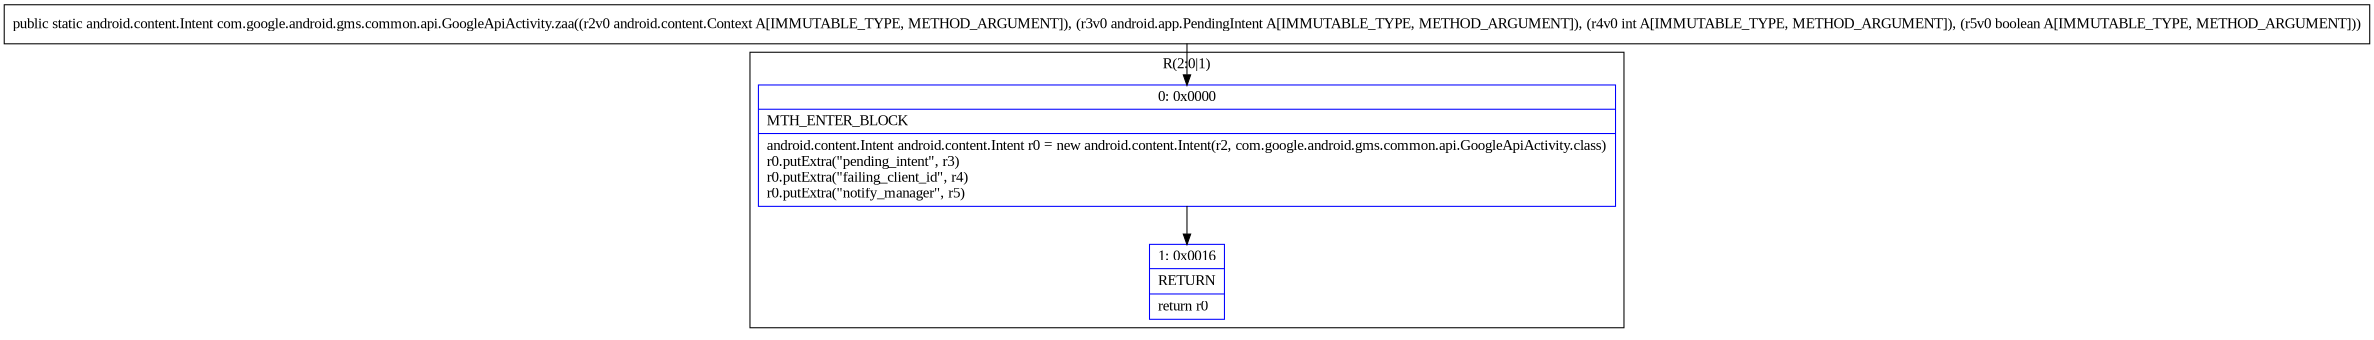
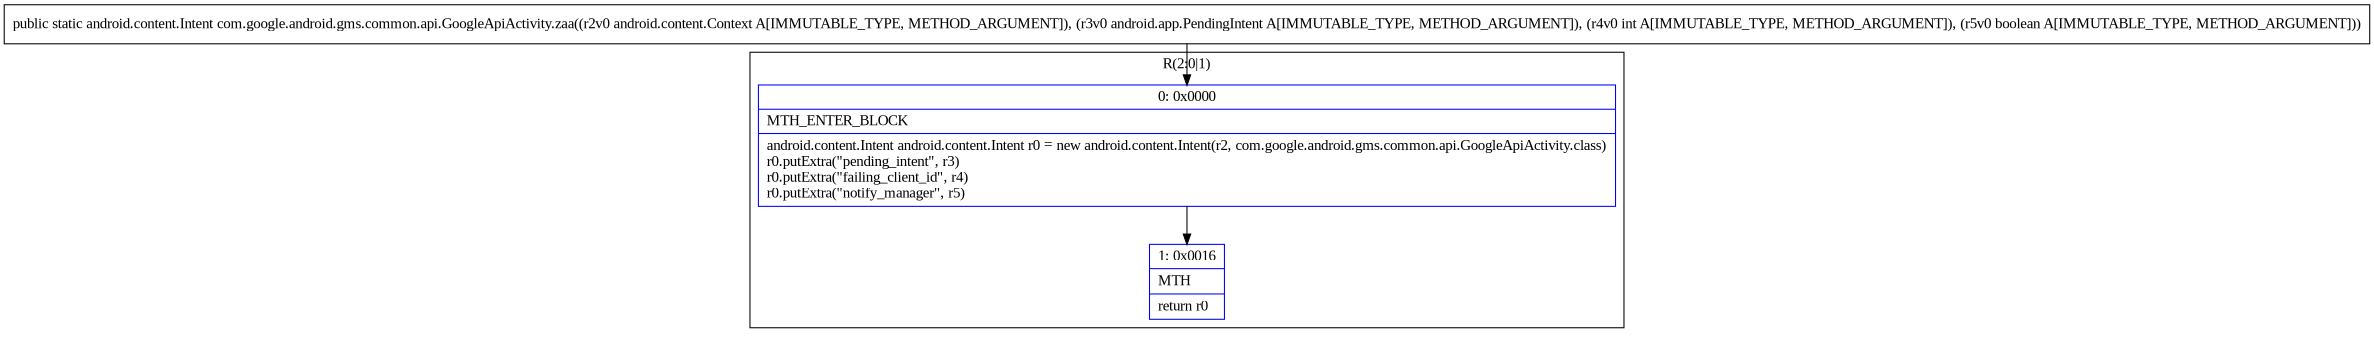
(1187, 281) -> (1174, 281)
